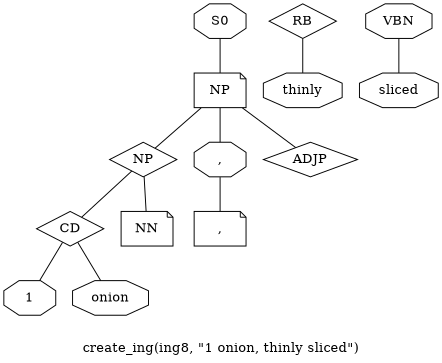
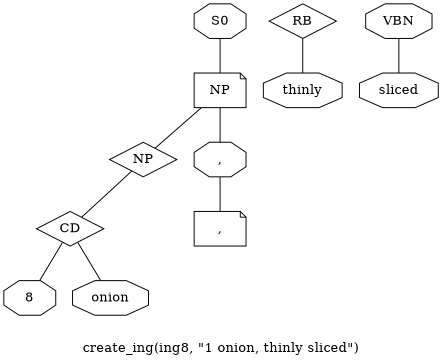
(310, 160) -> none
(147, 229) -> none
(30, 298) -> (30, 298)
